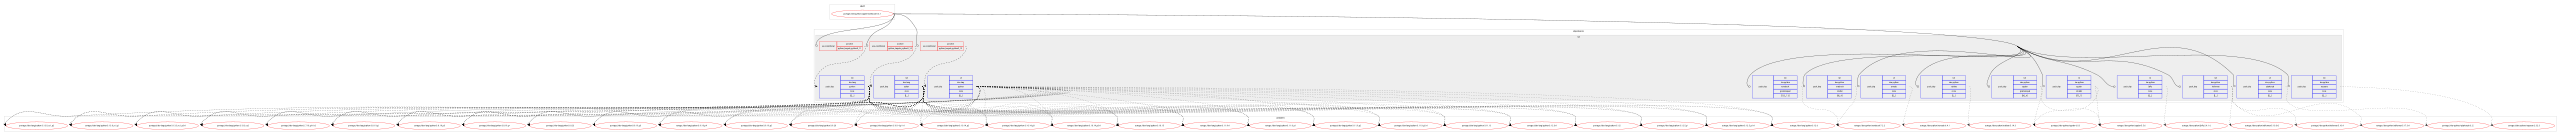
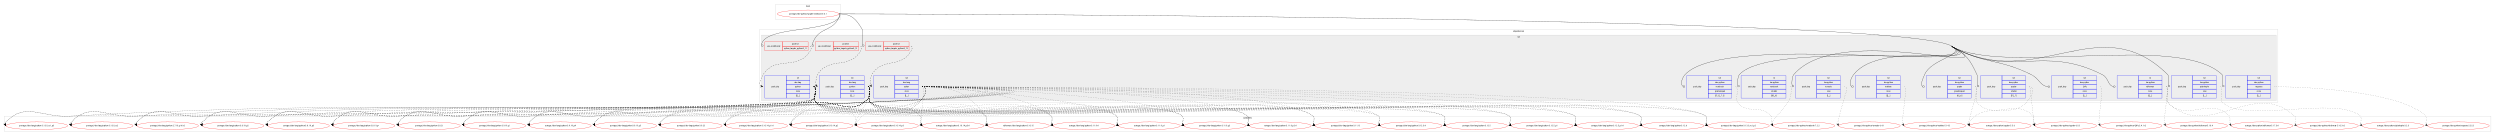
(168, 126) -> none
(1149, 126) -> (1019, 126)
